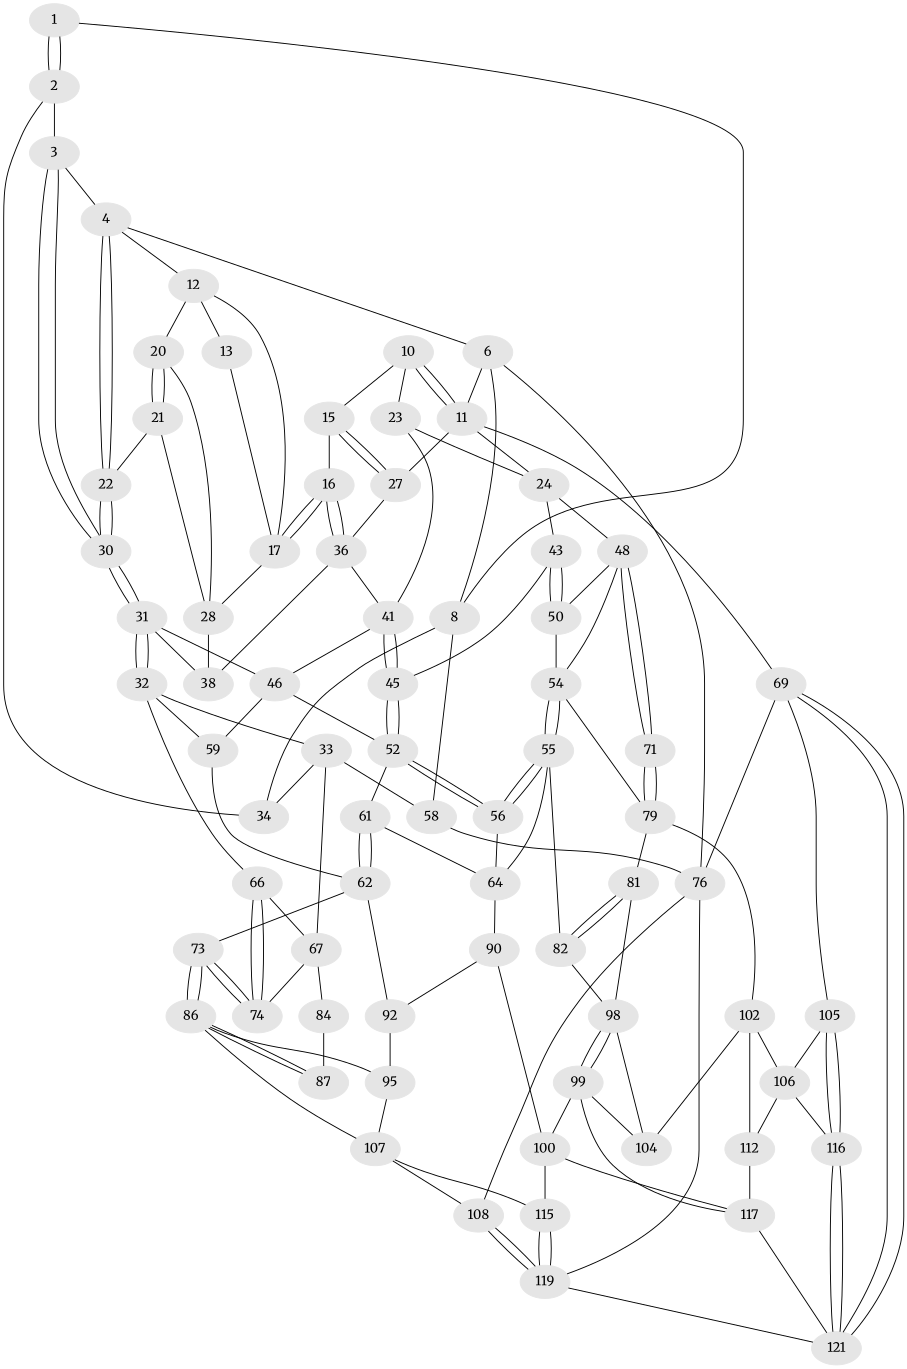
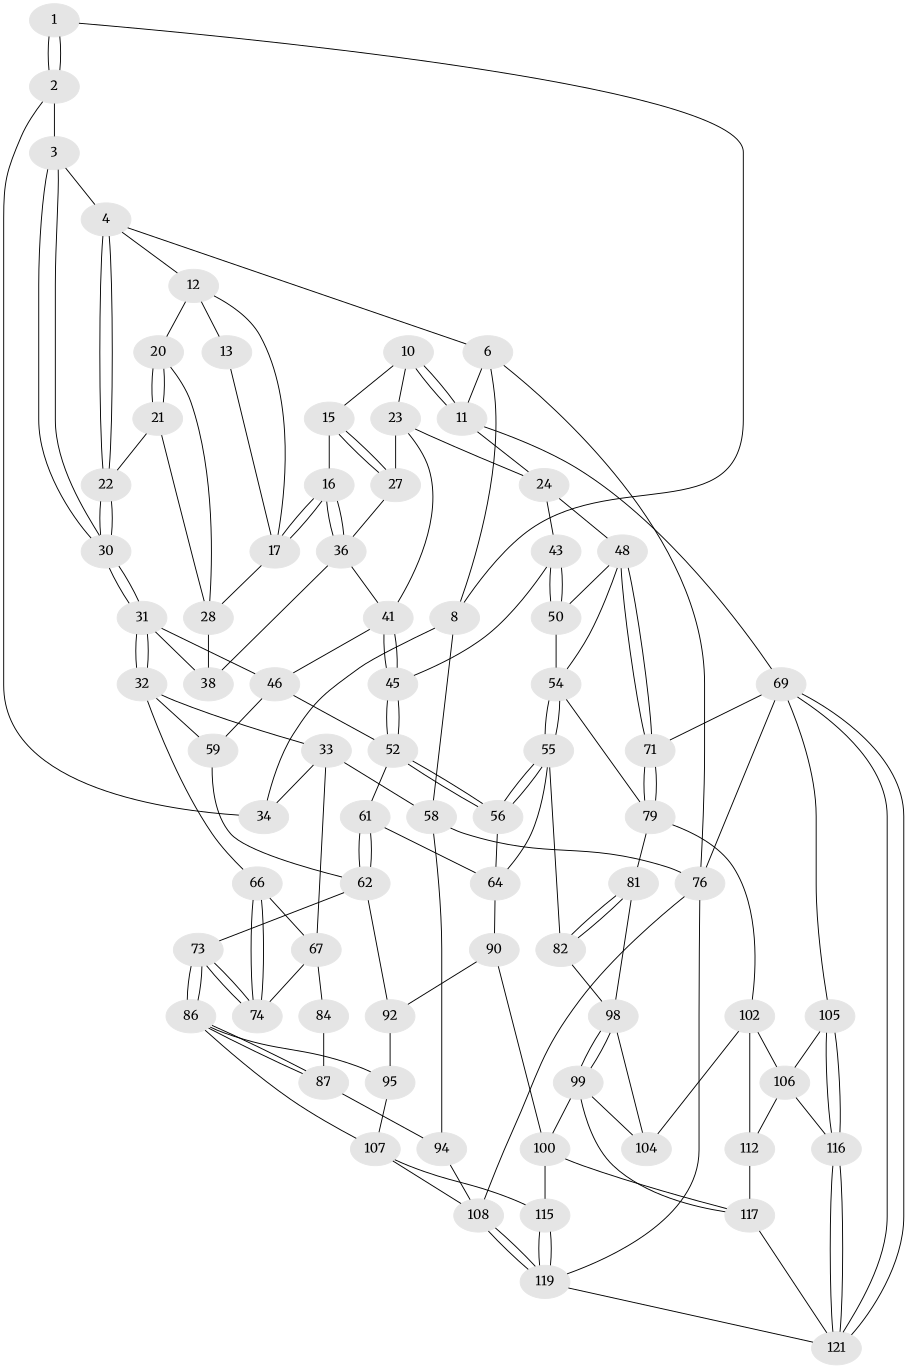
(429, 452) -> (396, 452)
none -> (716, 717)
none -> (442, 1149)
